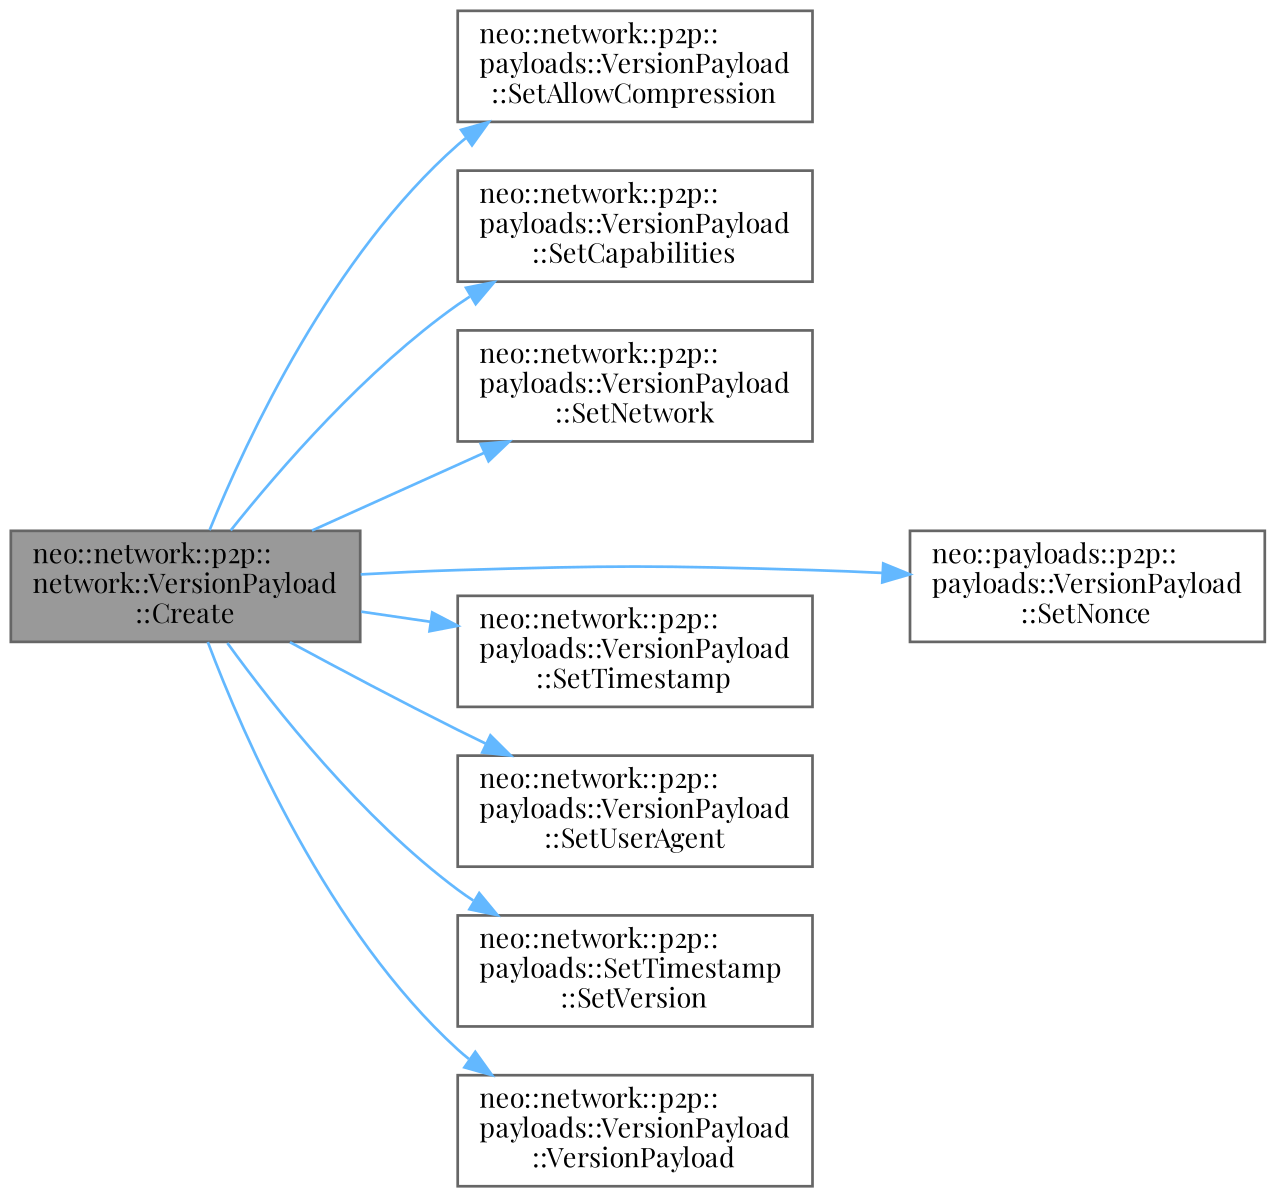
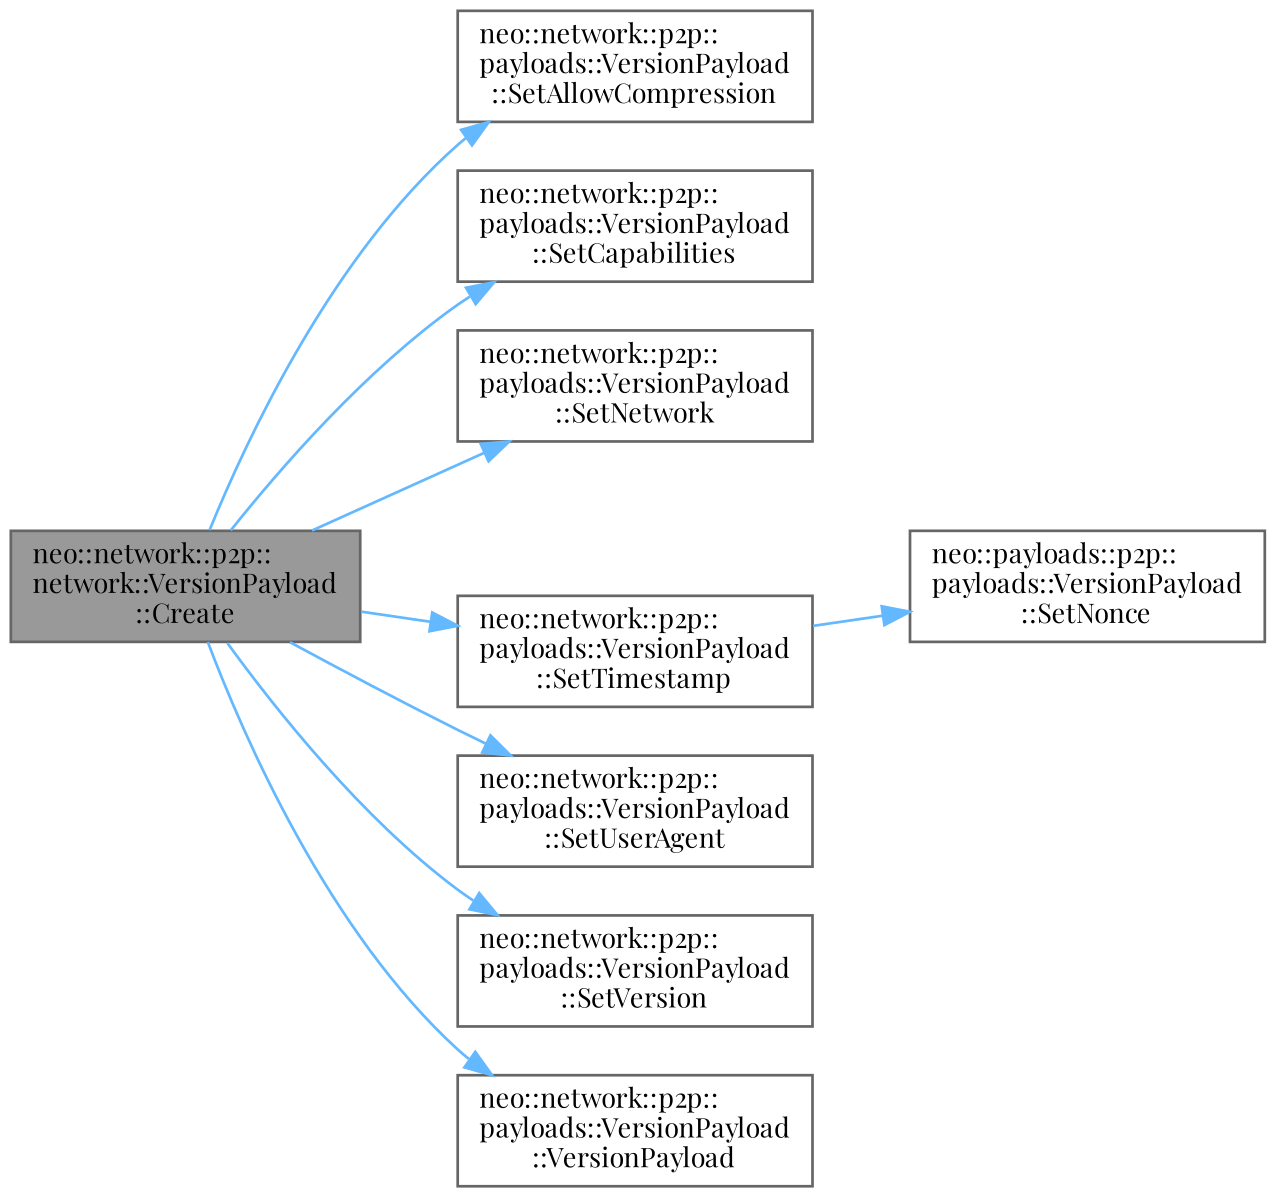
(621, 567) -> (848, 621)
(635, 971) -> (635, 971)
